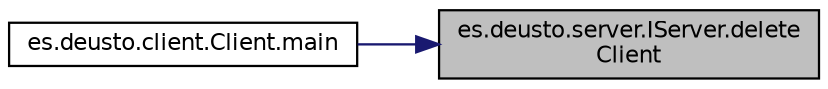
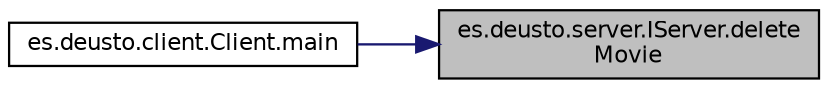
(629, 44) -> (629, 44)
